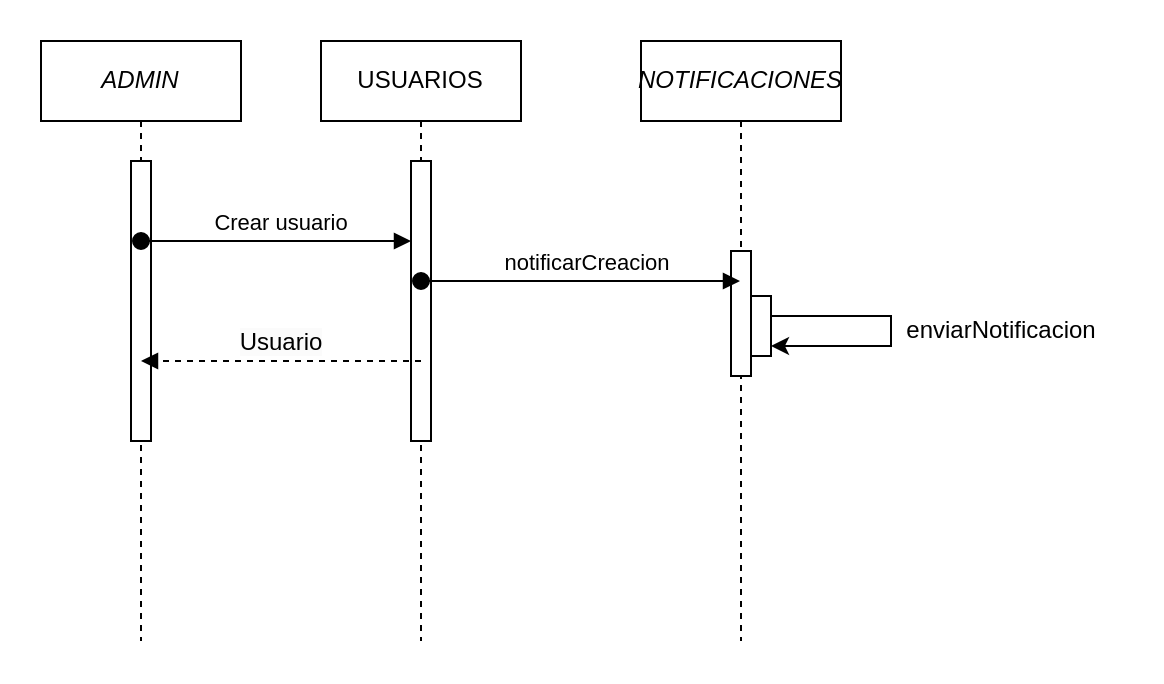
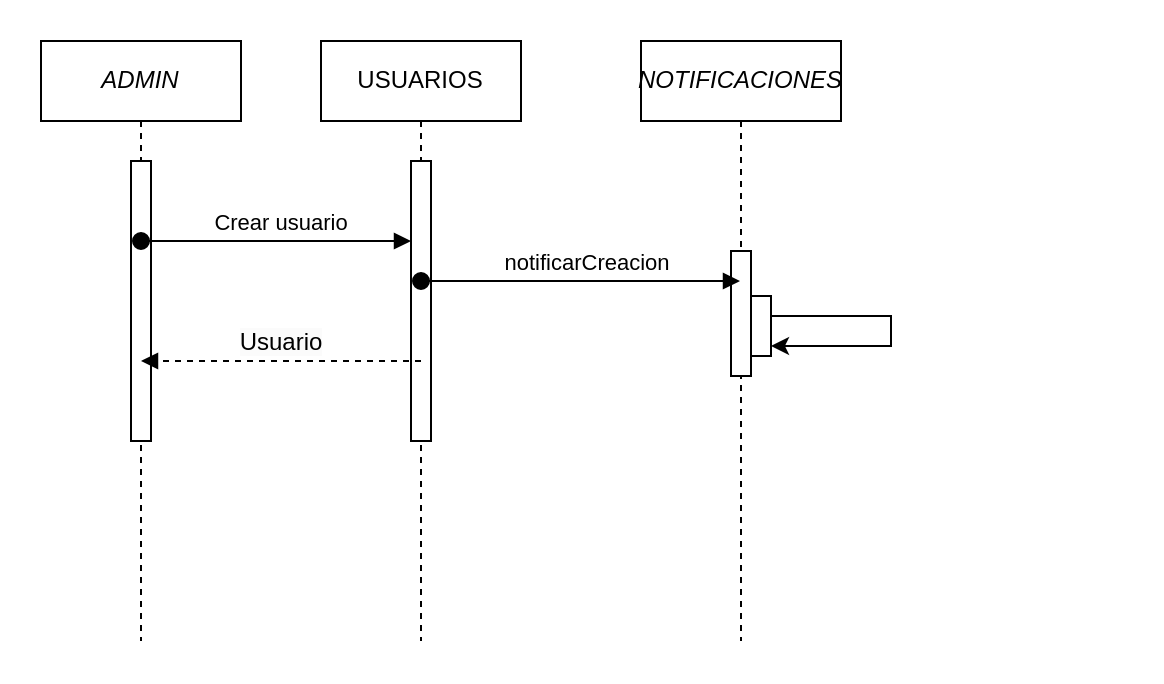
(1001, 331) -> none
